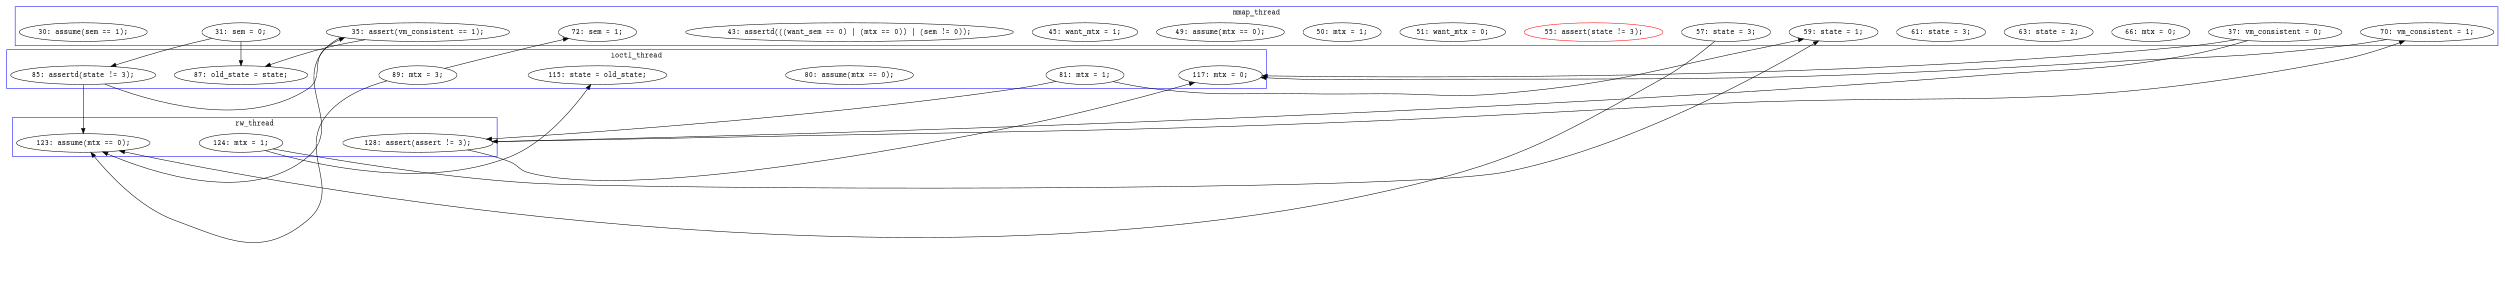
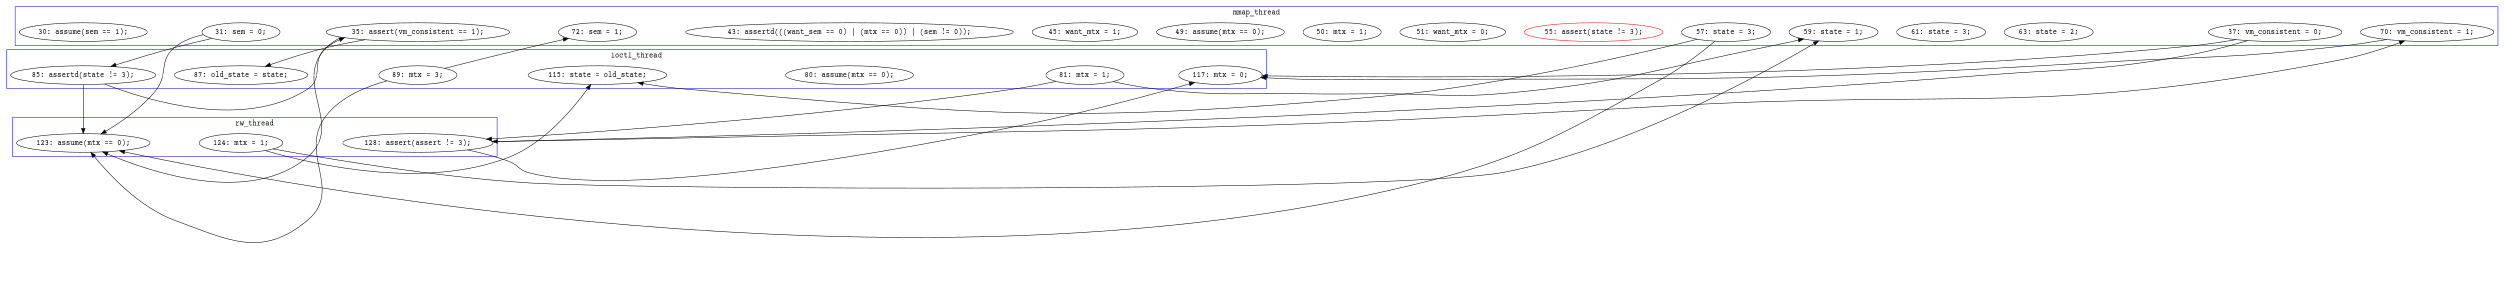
(2151, 32) -> none
(241, 53) -> (160, 84)
none -> (1173, 111)
